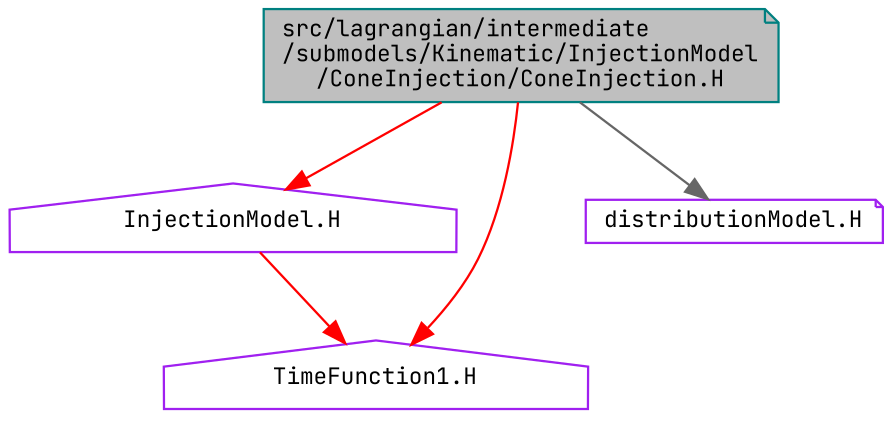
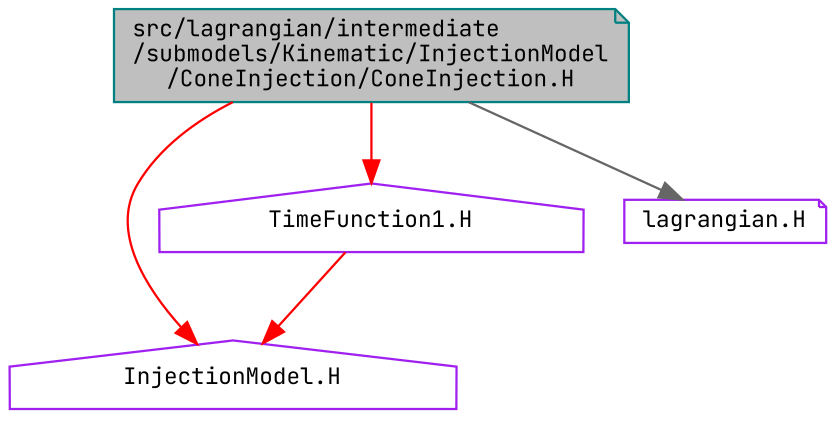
(734, 221) -> (725, 221)
(295, 289) -> (312, 289)
